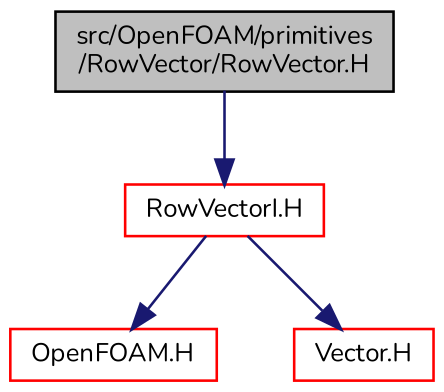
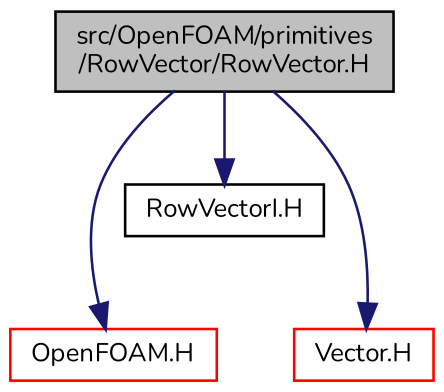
(225, 210) -> (225, 210)
(177, 273) -> (101, 185)
(285, 273) -> (348, 185)
